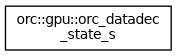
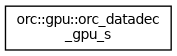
(88, 28) -> (88, 28)
